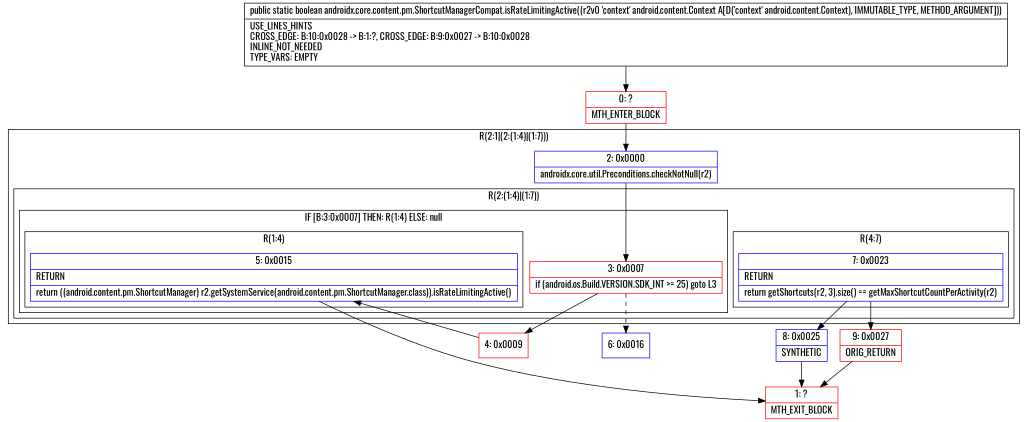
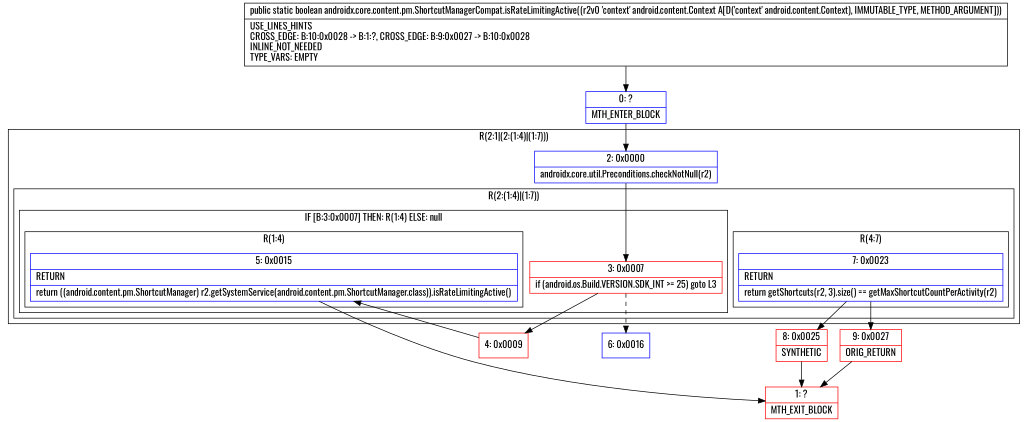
(626, 108) -> (626, 108)
(802, 345) -> (802, 345)
